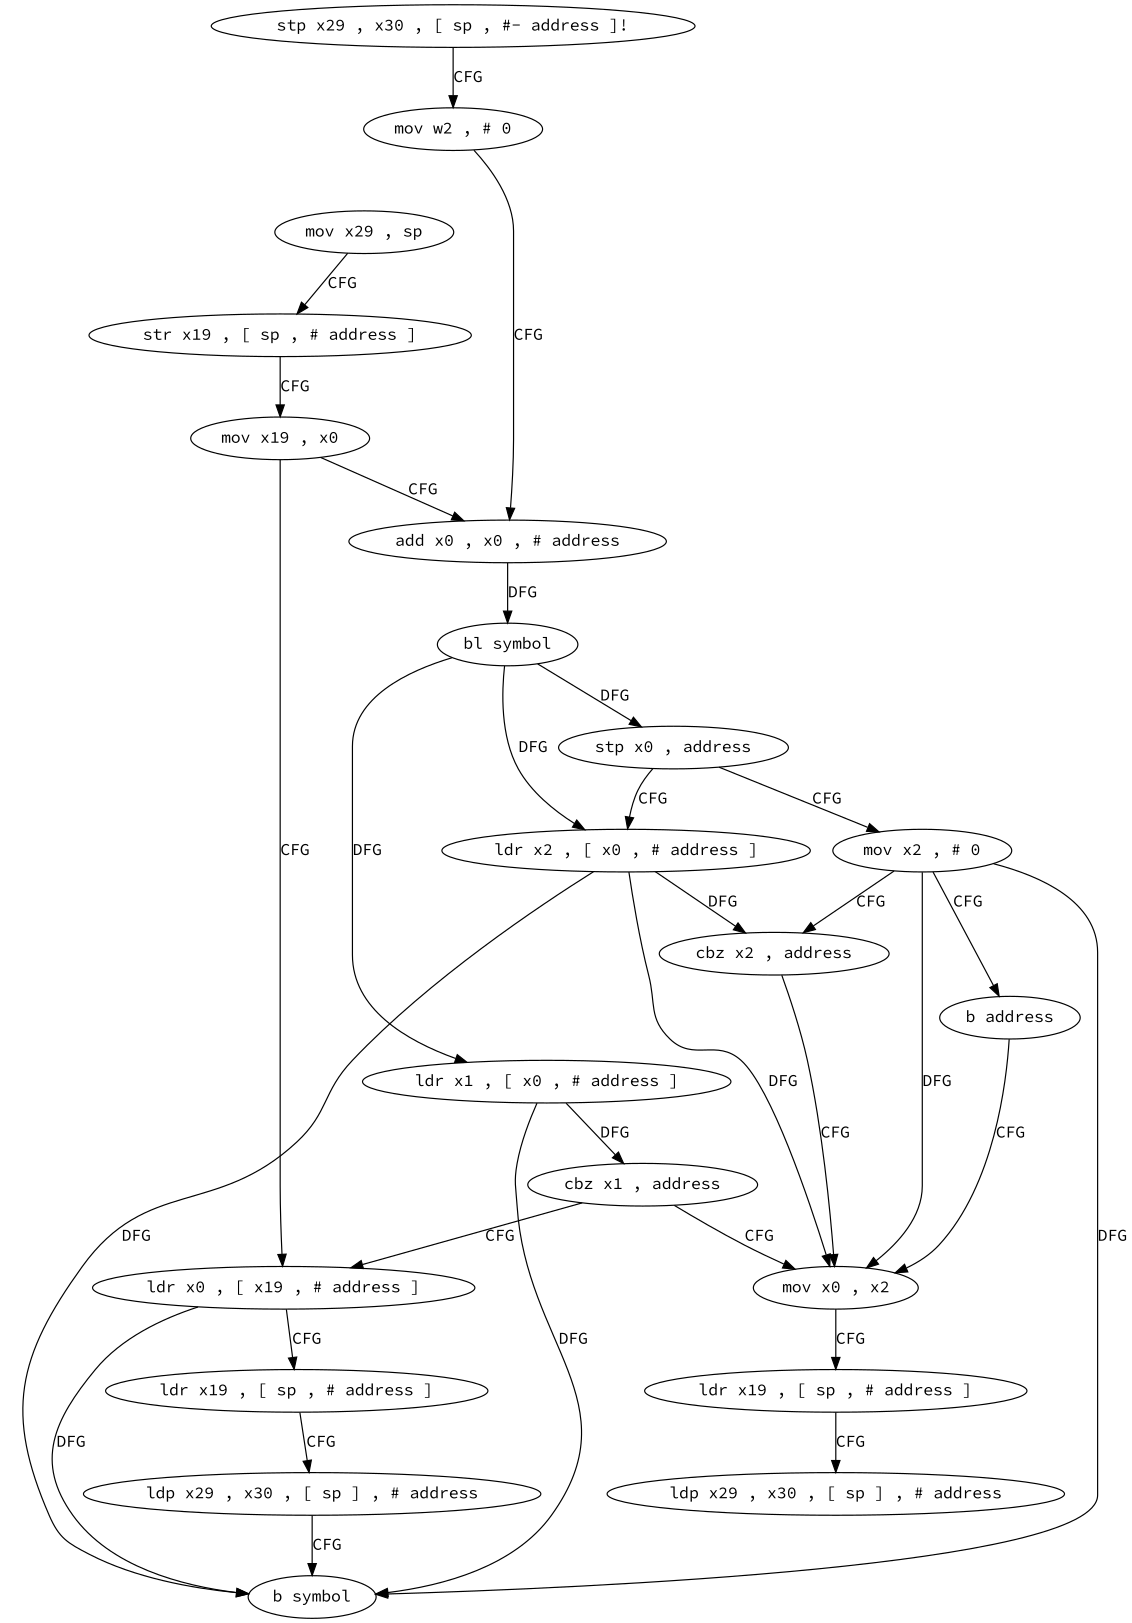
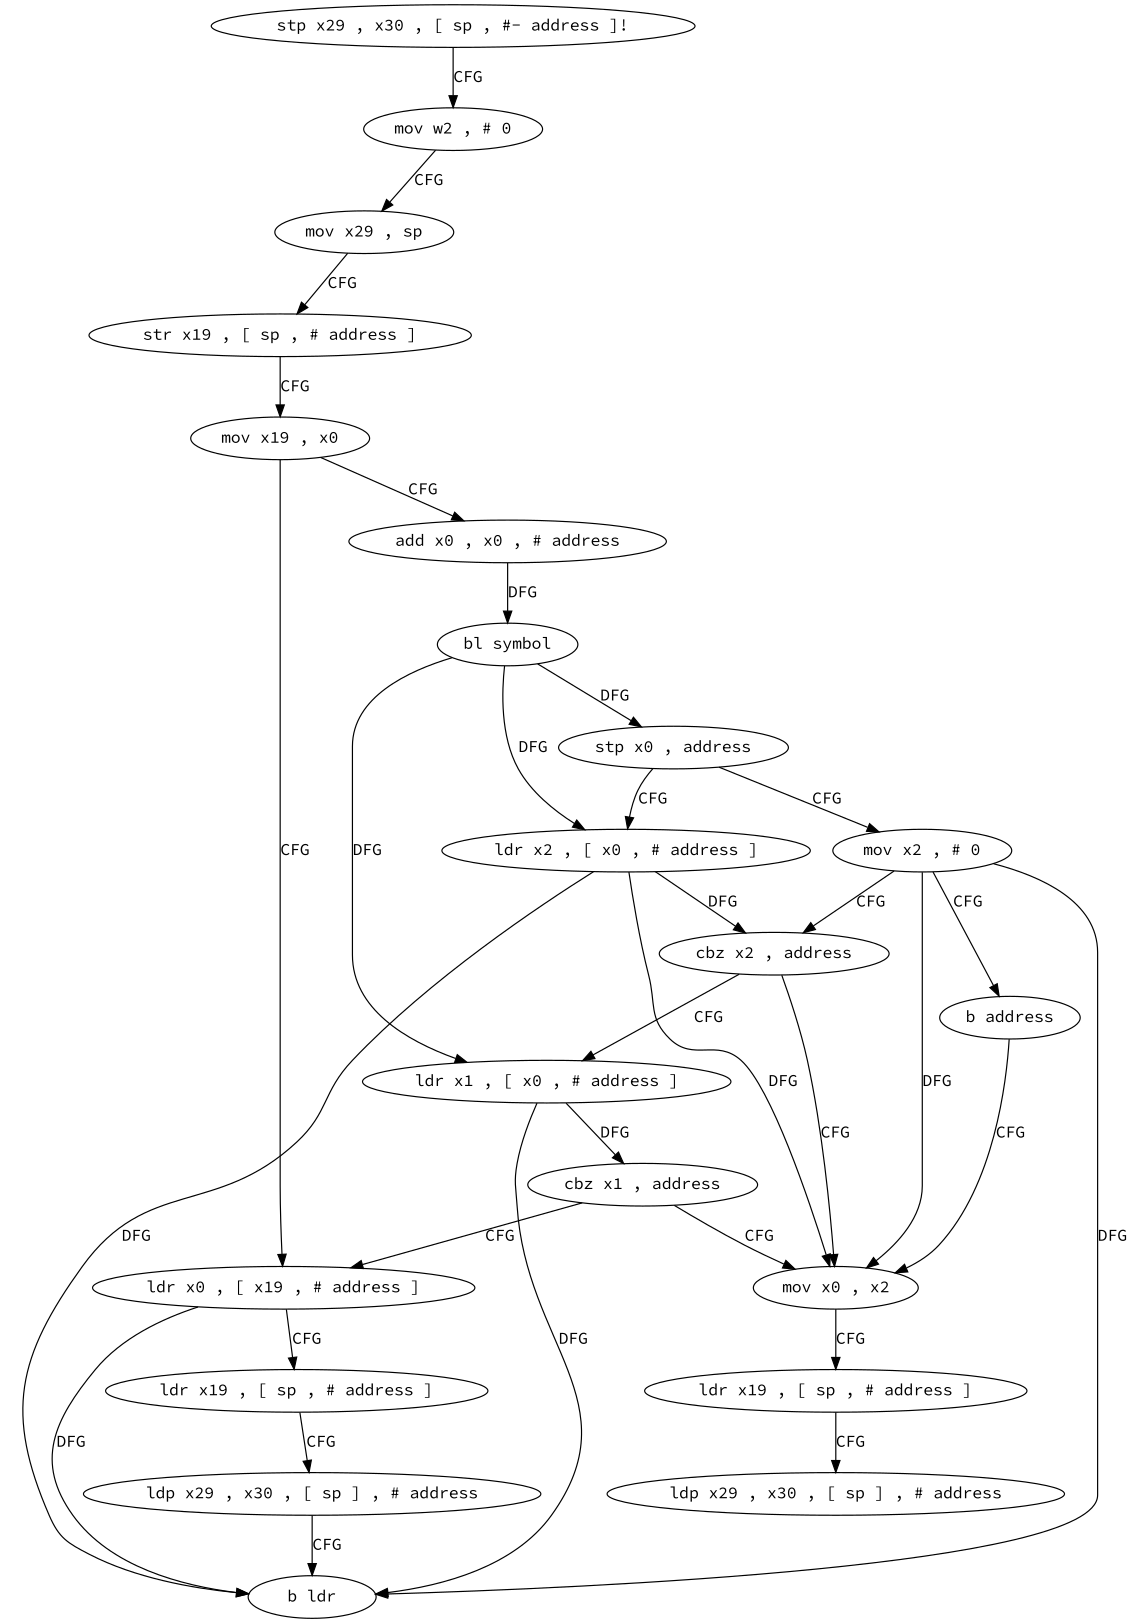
(514, 323) -> (413, 176)
none -> (666, 1015)
(312, 1597) -> (312, 1597)
